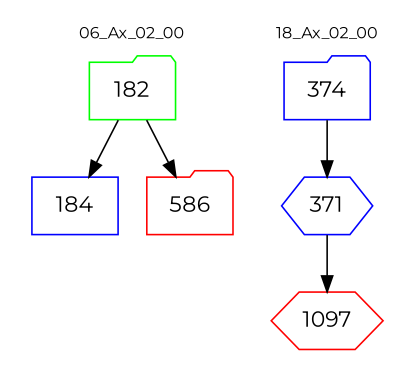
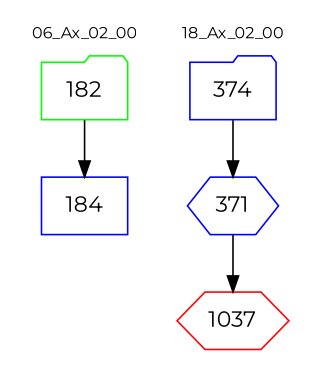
(190, 206) -> none
(327, 321) -> (233, 321)
